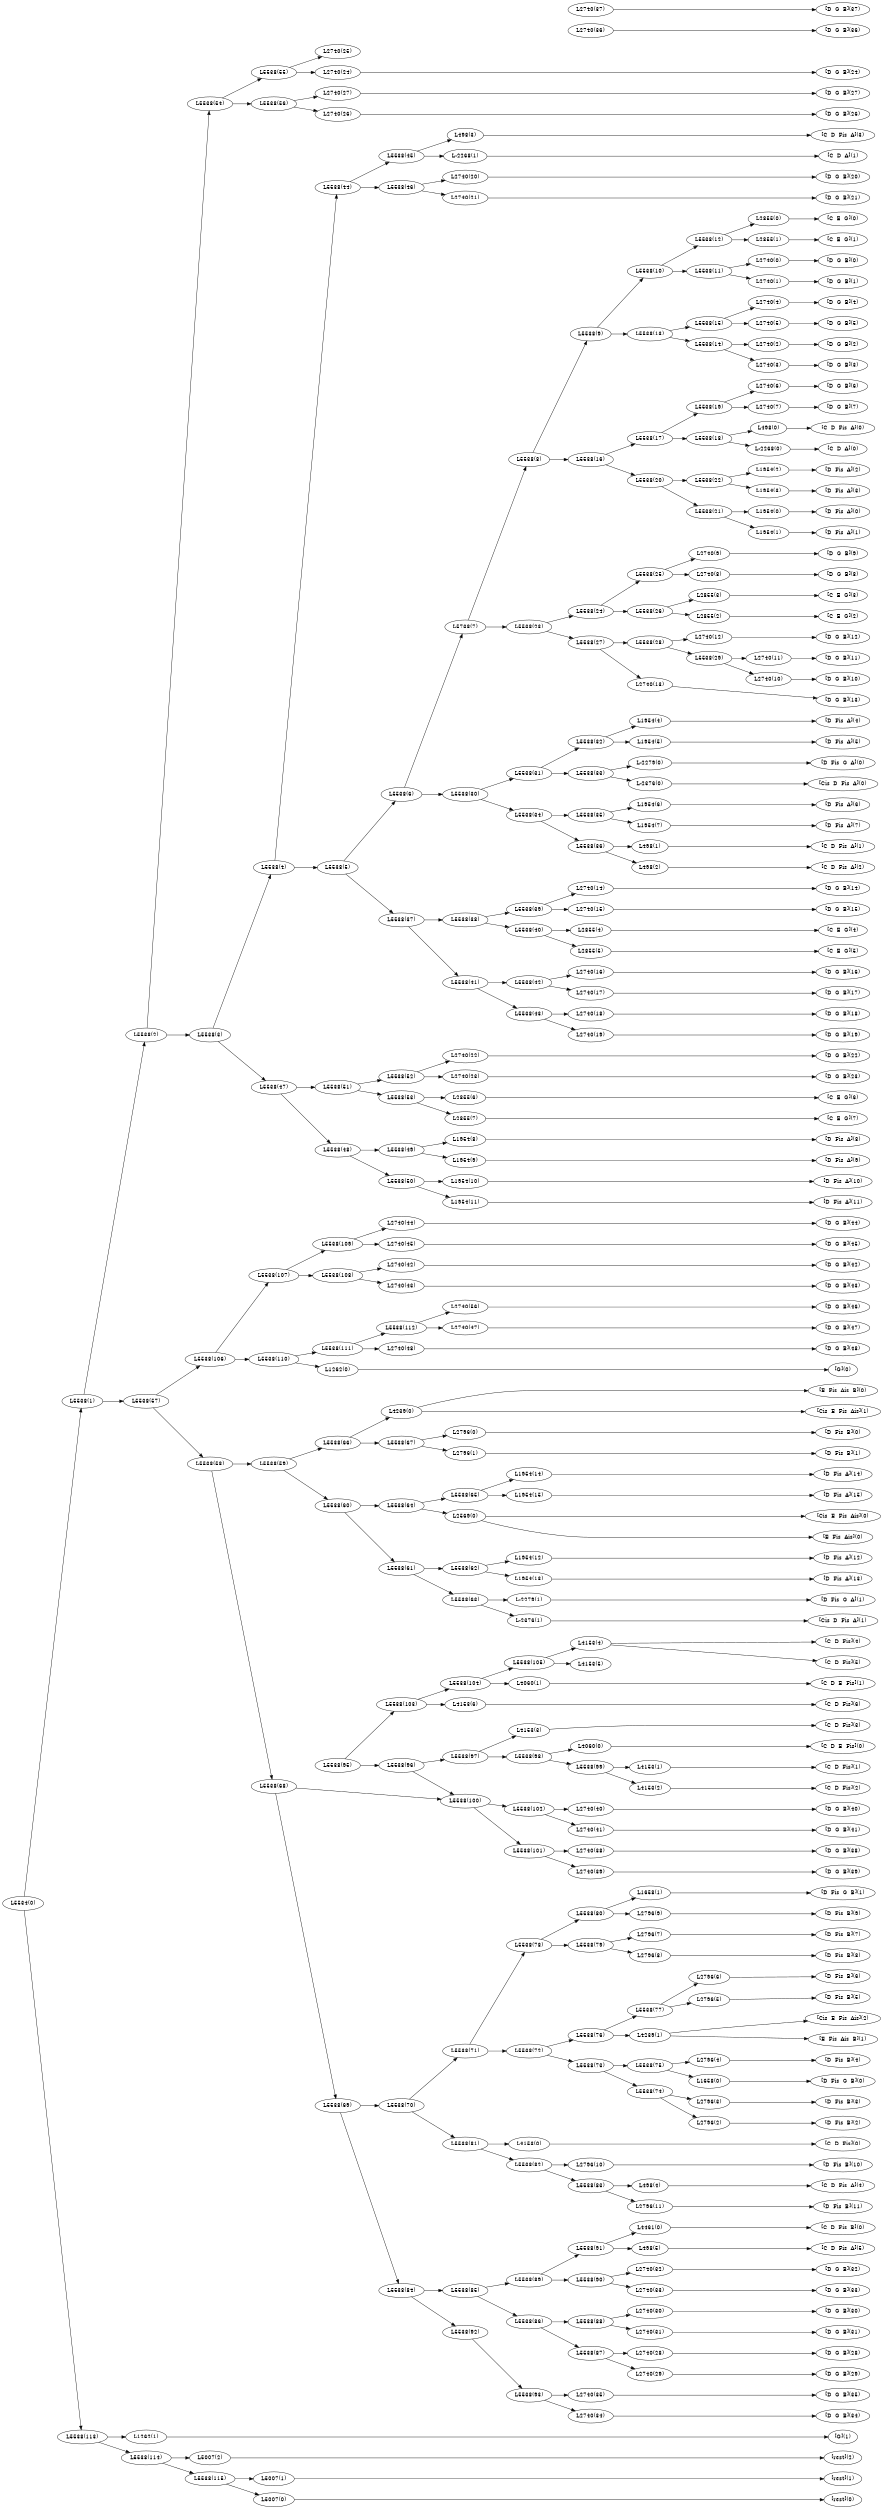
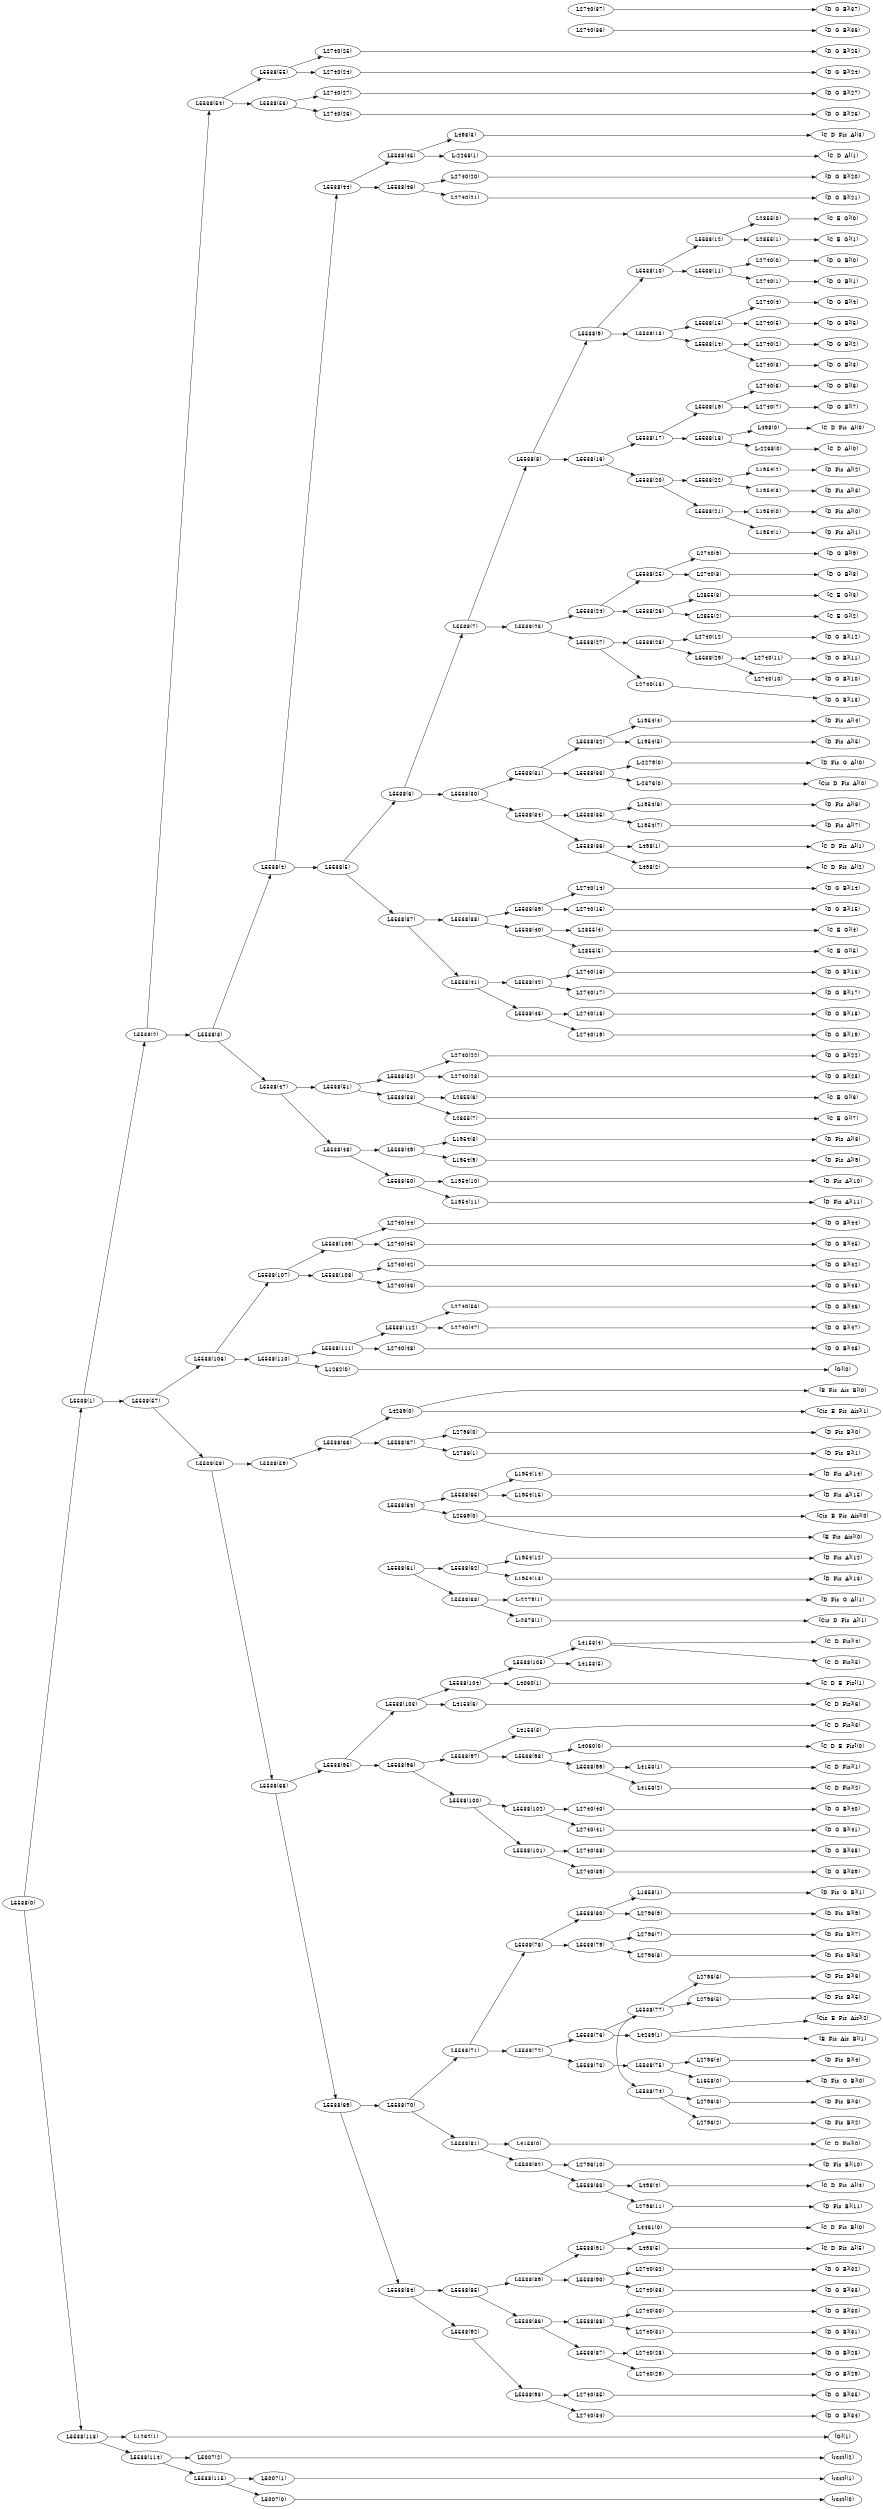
none -> (843, 52)
(465, 627) -> (465, 627)
(465, 1454) -> (465, 1454)
(338, 1506) -> none
(367, 1794) -> (304, 1777)
(23, 1903) -> (23, 1903)
(619, 2078) -> (617, 2049)
